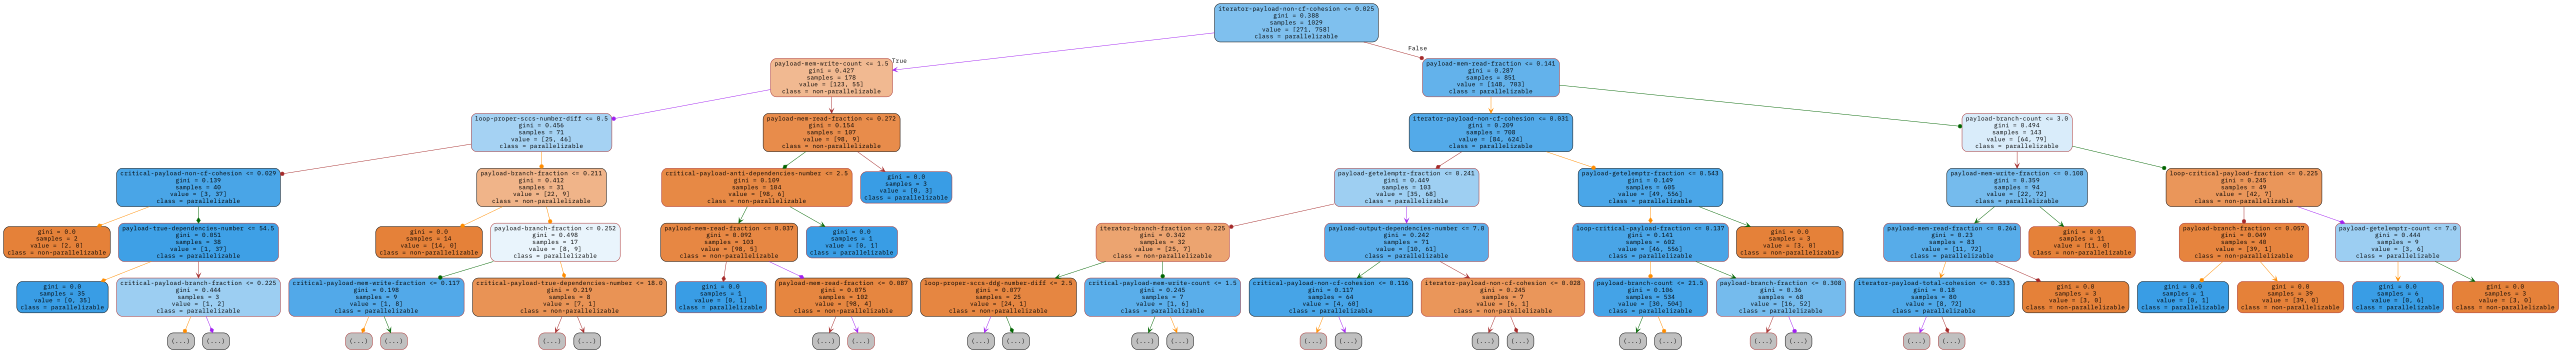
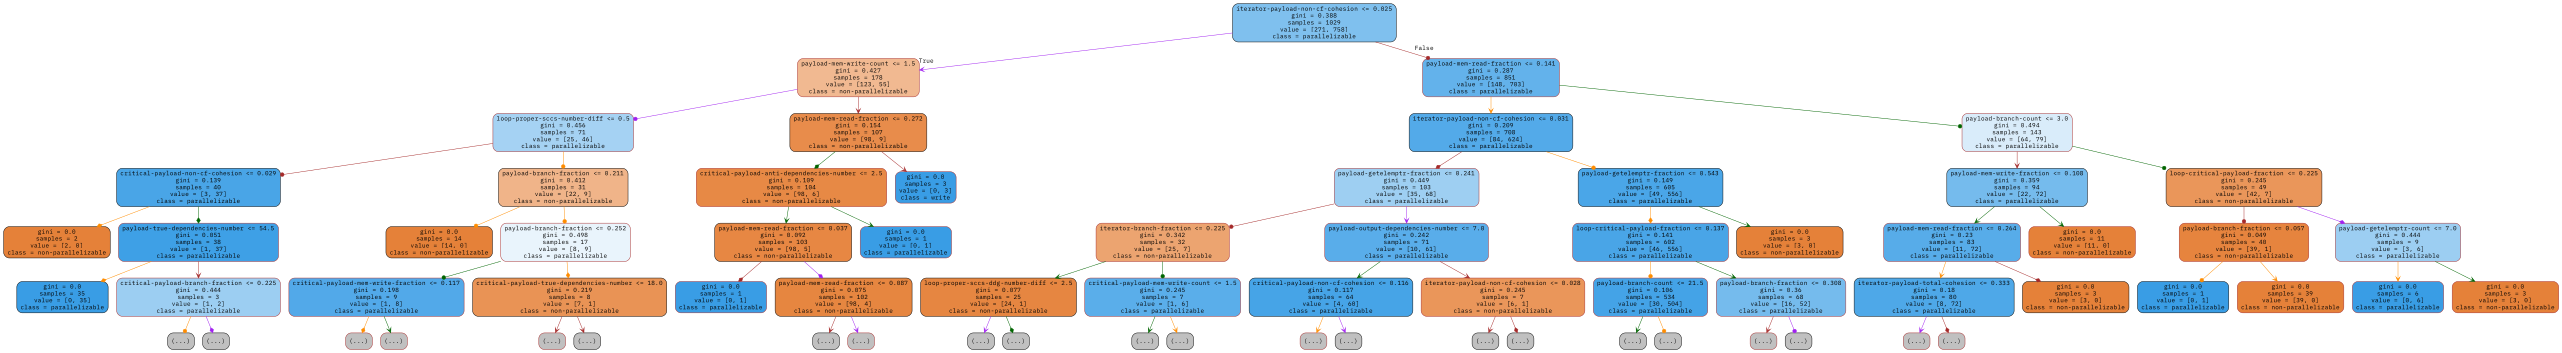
(906, 187) -> (926, 187)
